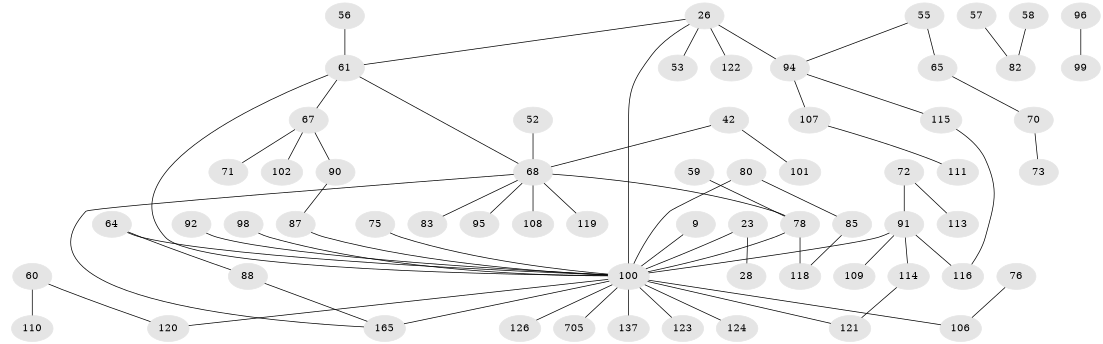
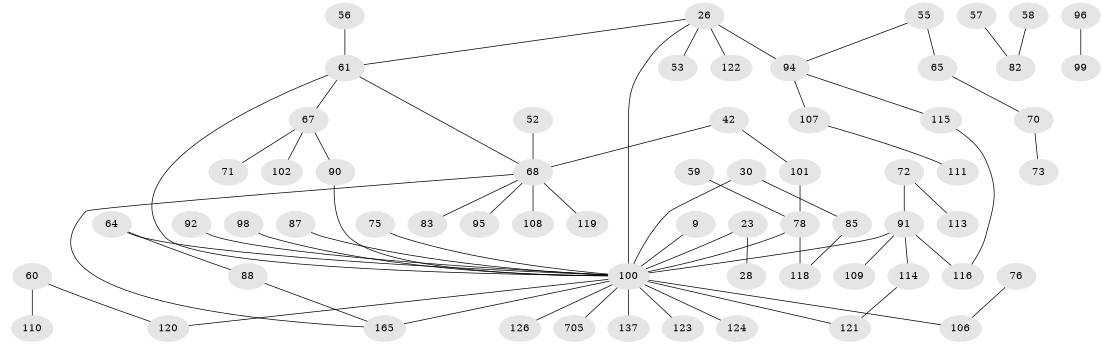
(746, 172) -> (746, 172)
(670, 188) -> (800, 193)
(316, 198) -> (448, 267)
